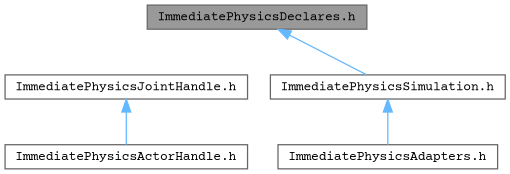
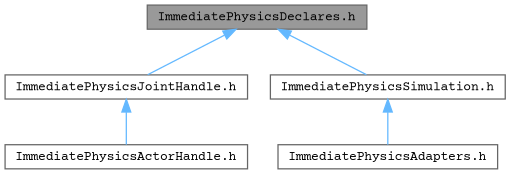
none -> (186, 55)
